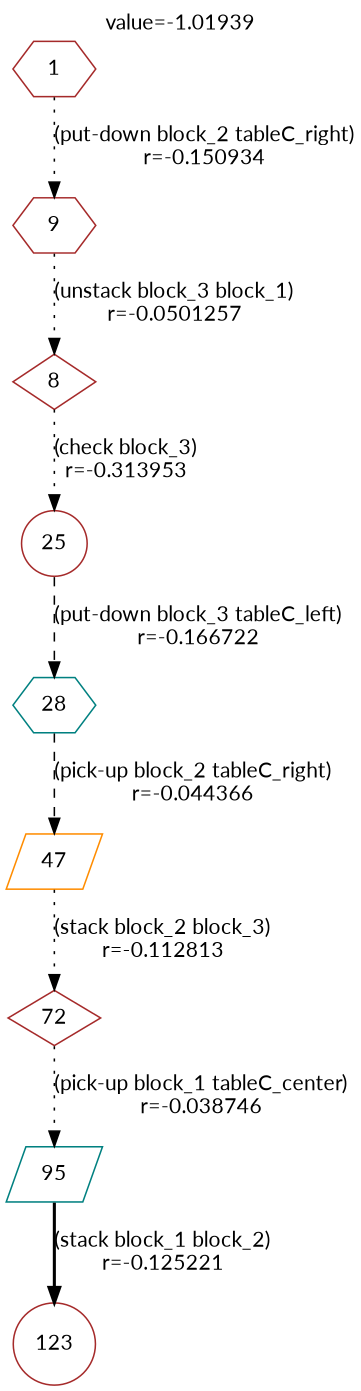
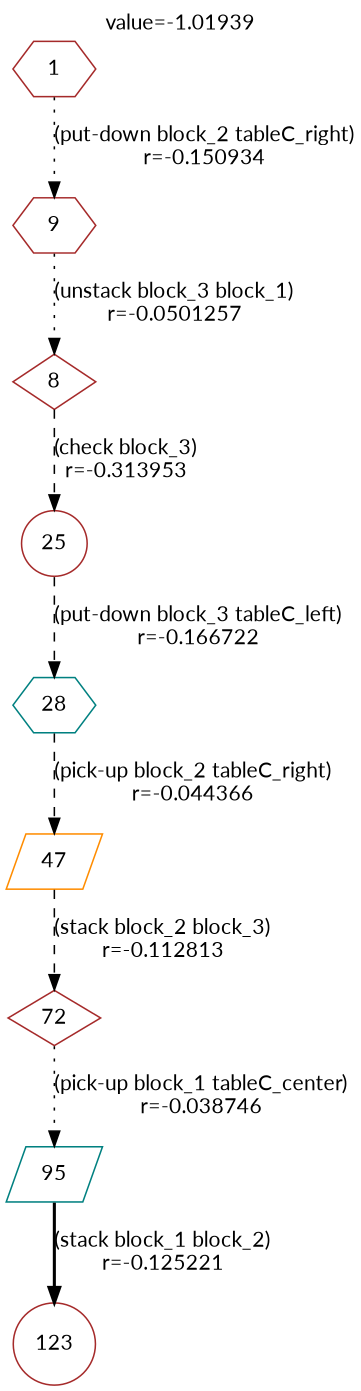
(54, 452) -> (54, 452)
(54, 932) -> (54, 932)
